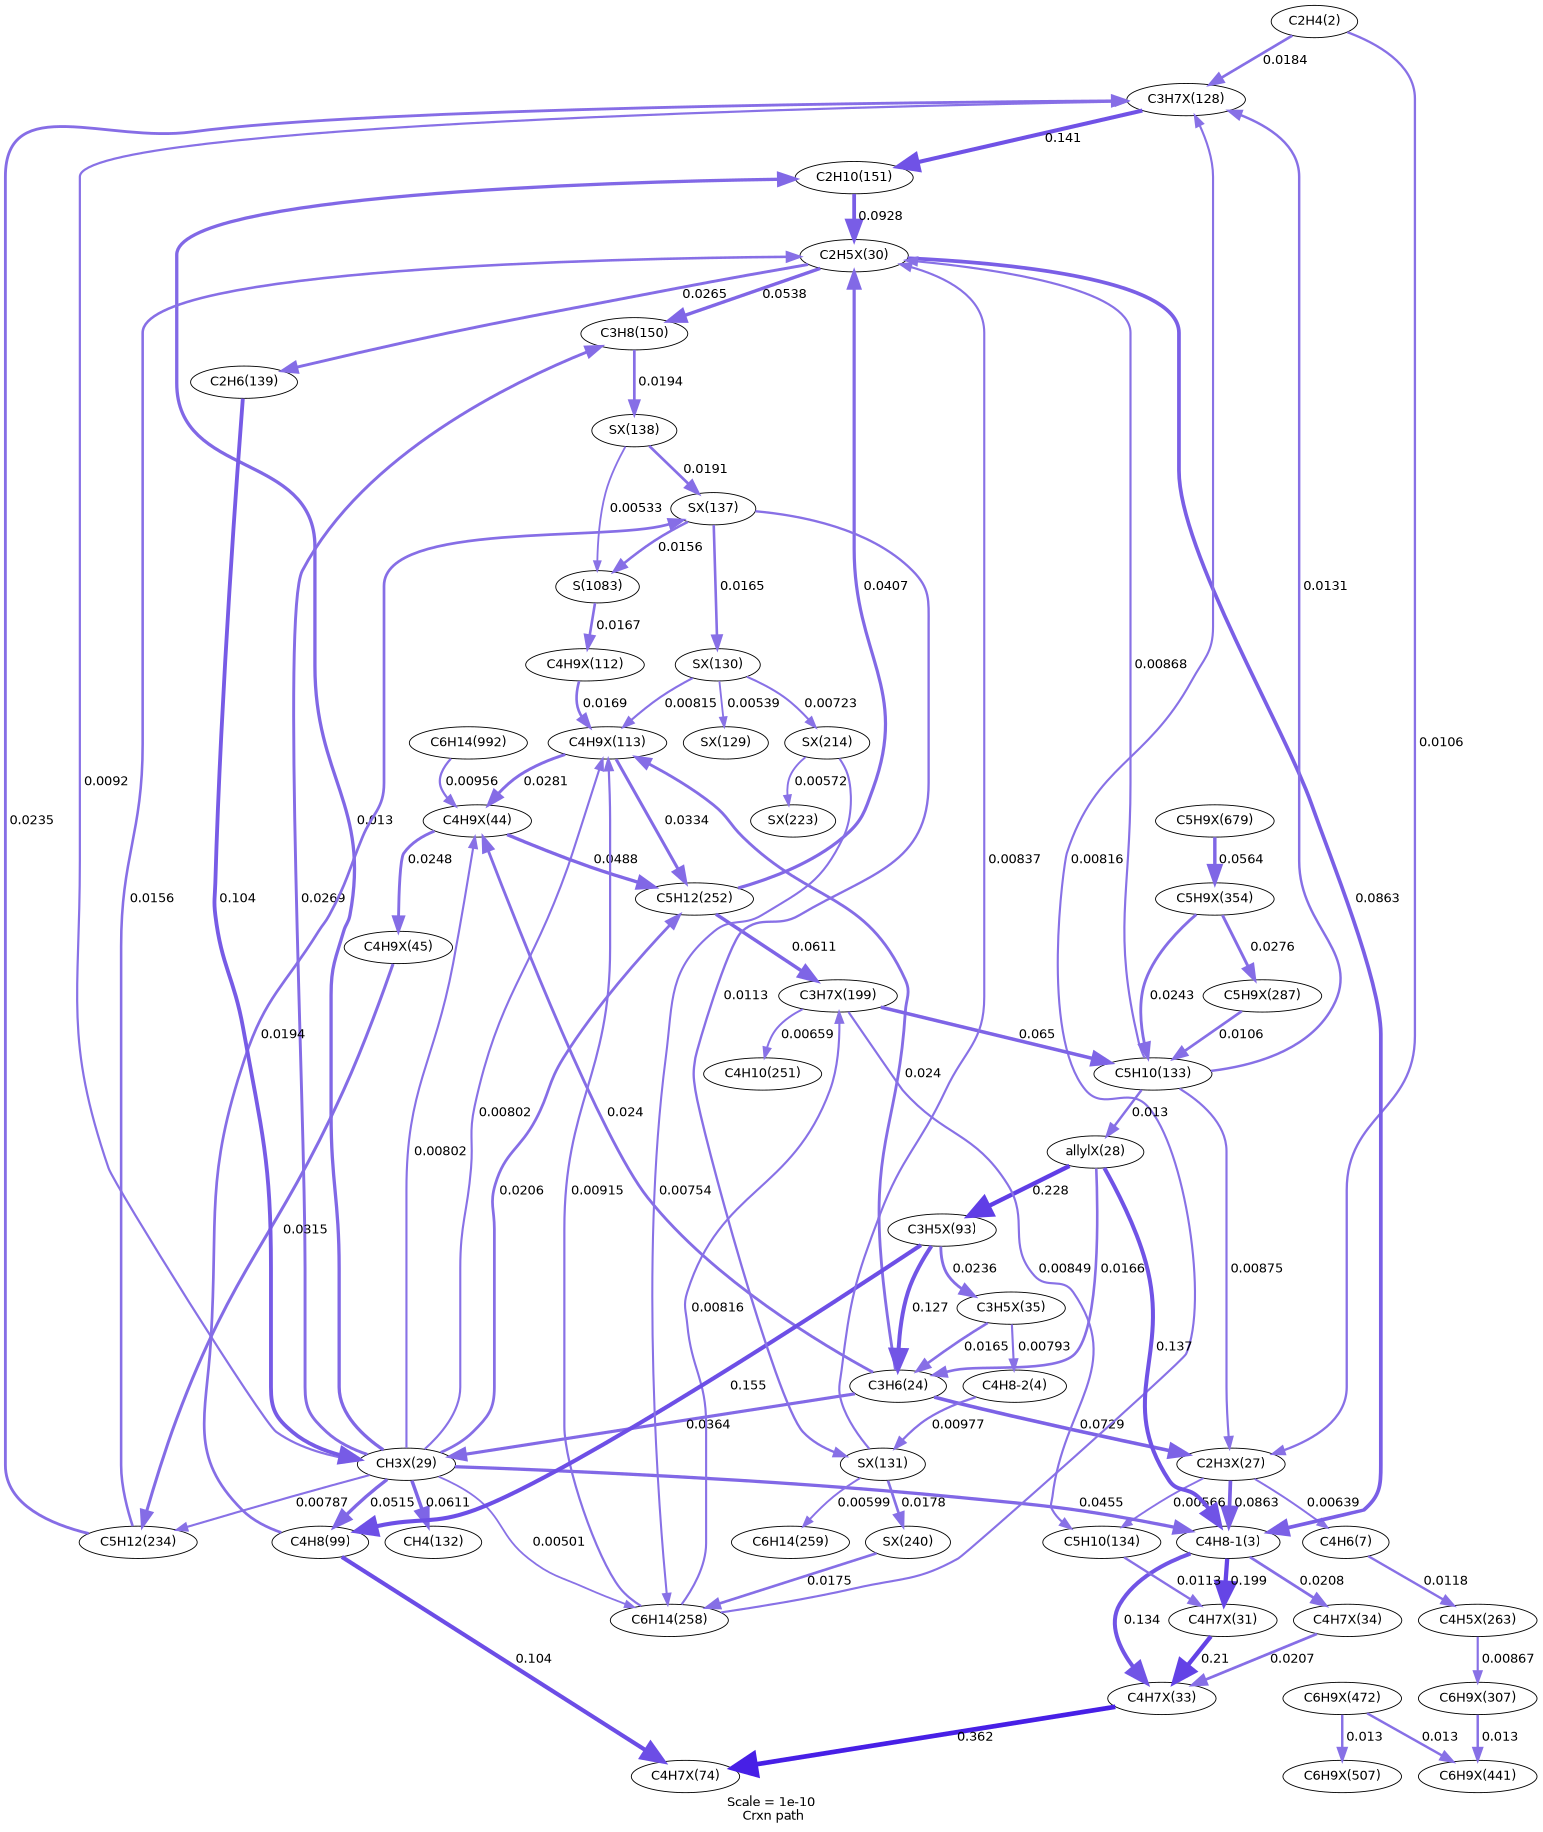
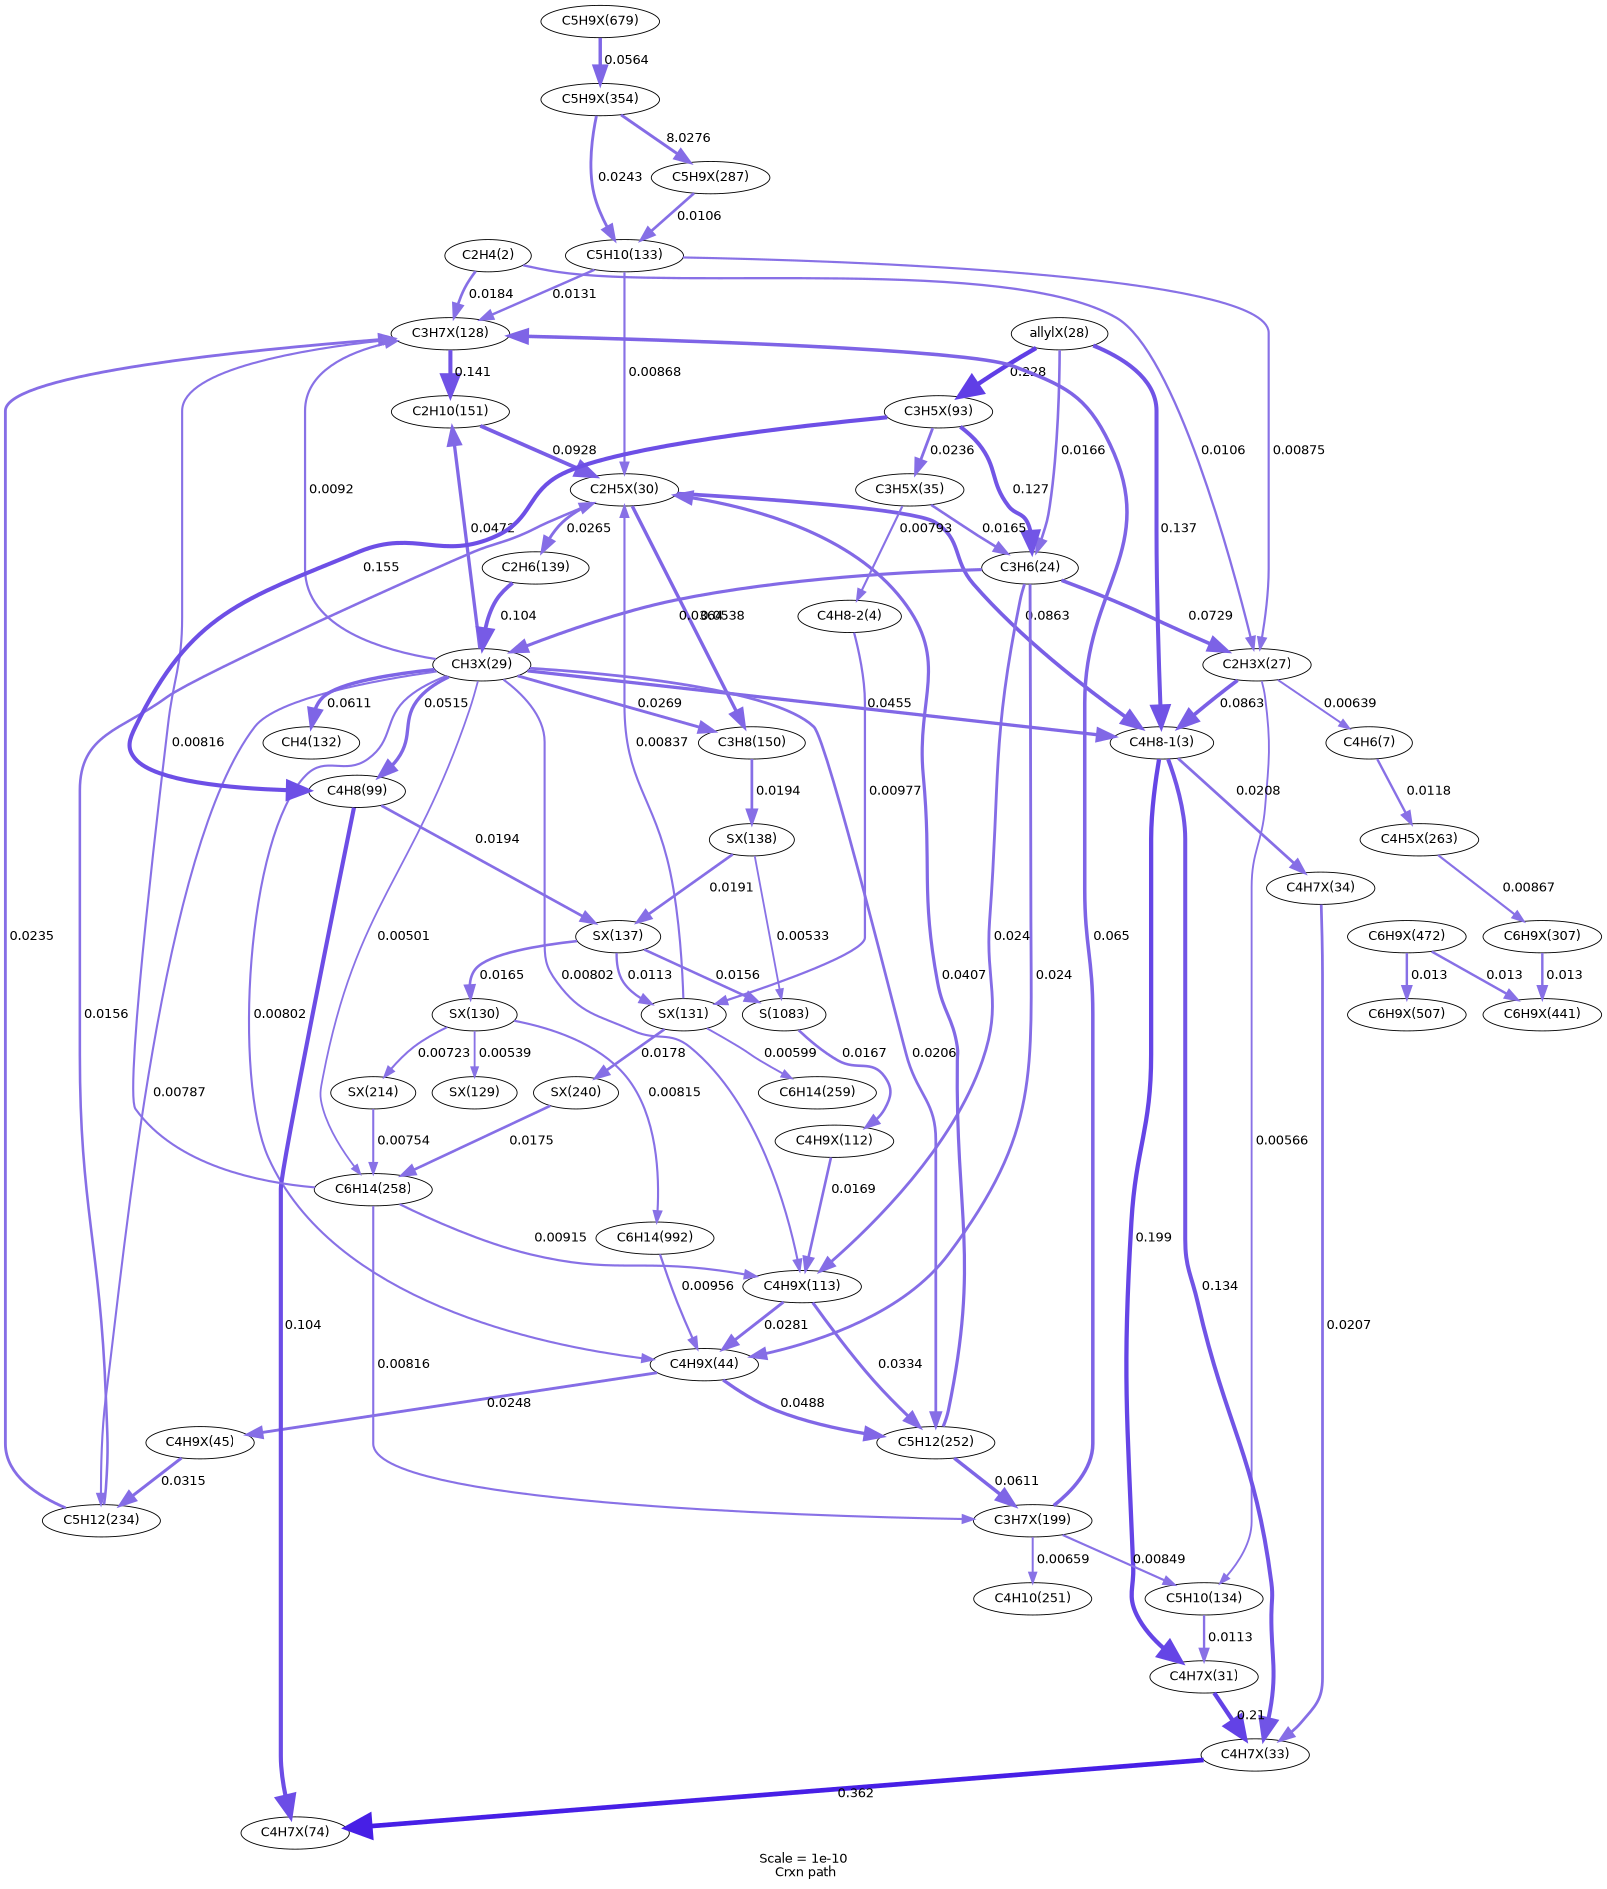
(661, 697) -> (630, 1082)
(373, 821) -> (491, 529)
(793, 821) -> none
(1271, 947) -> (687, 139)
(987, 1033) -> (1087, 670)
(1128, 1108) -> none
